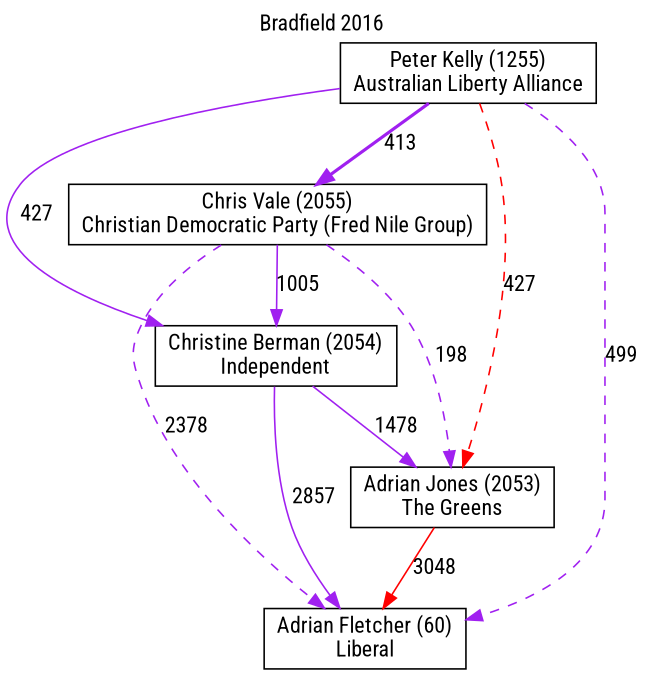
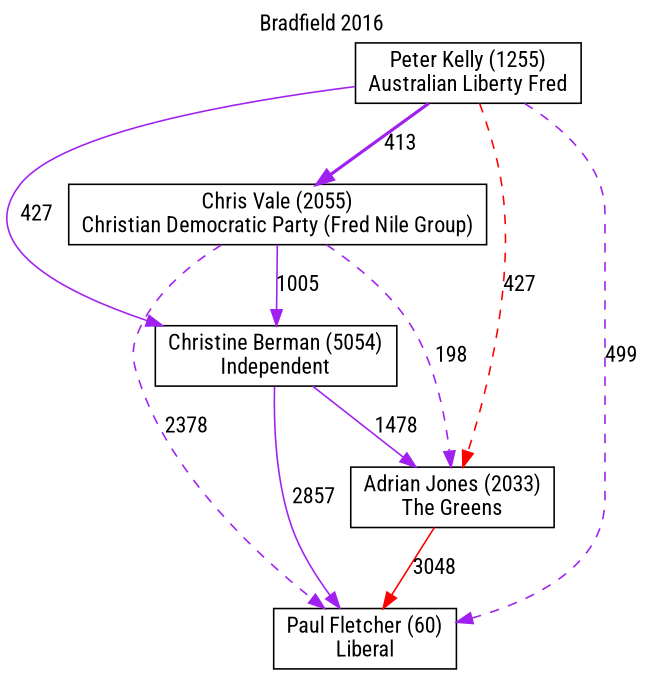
(468, 73) -> (468, 73)
(276, 356) -> (276, 356)
(452, 497) -> (452, 497)
(365, 639) -> (365, 639)
